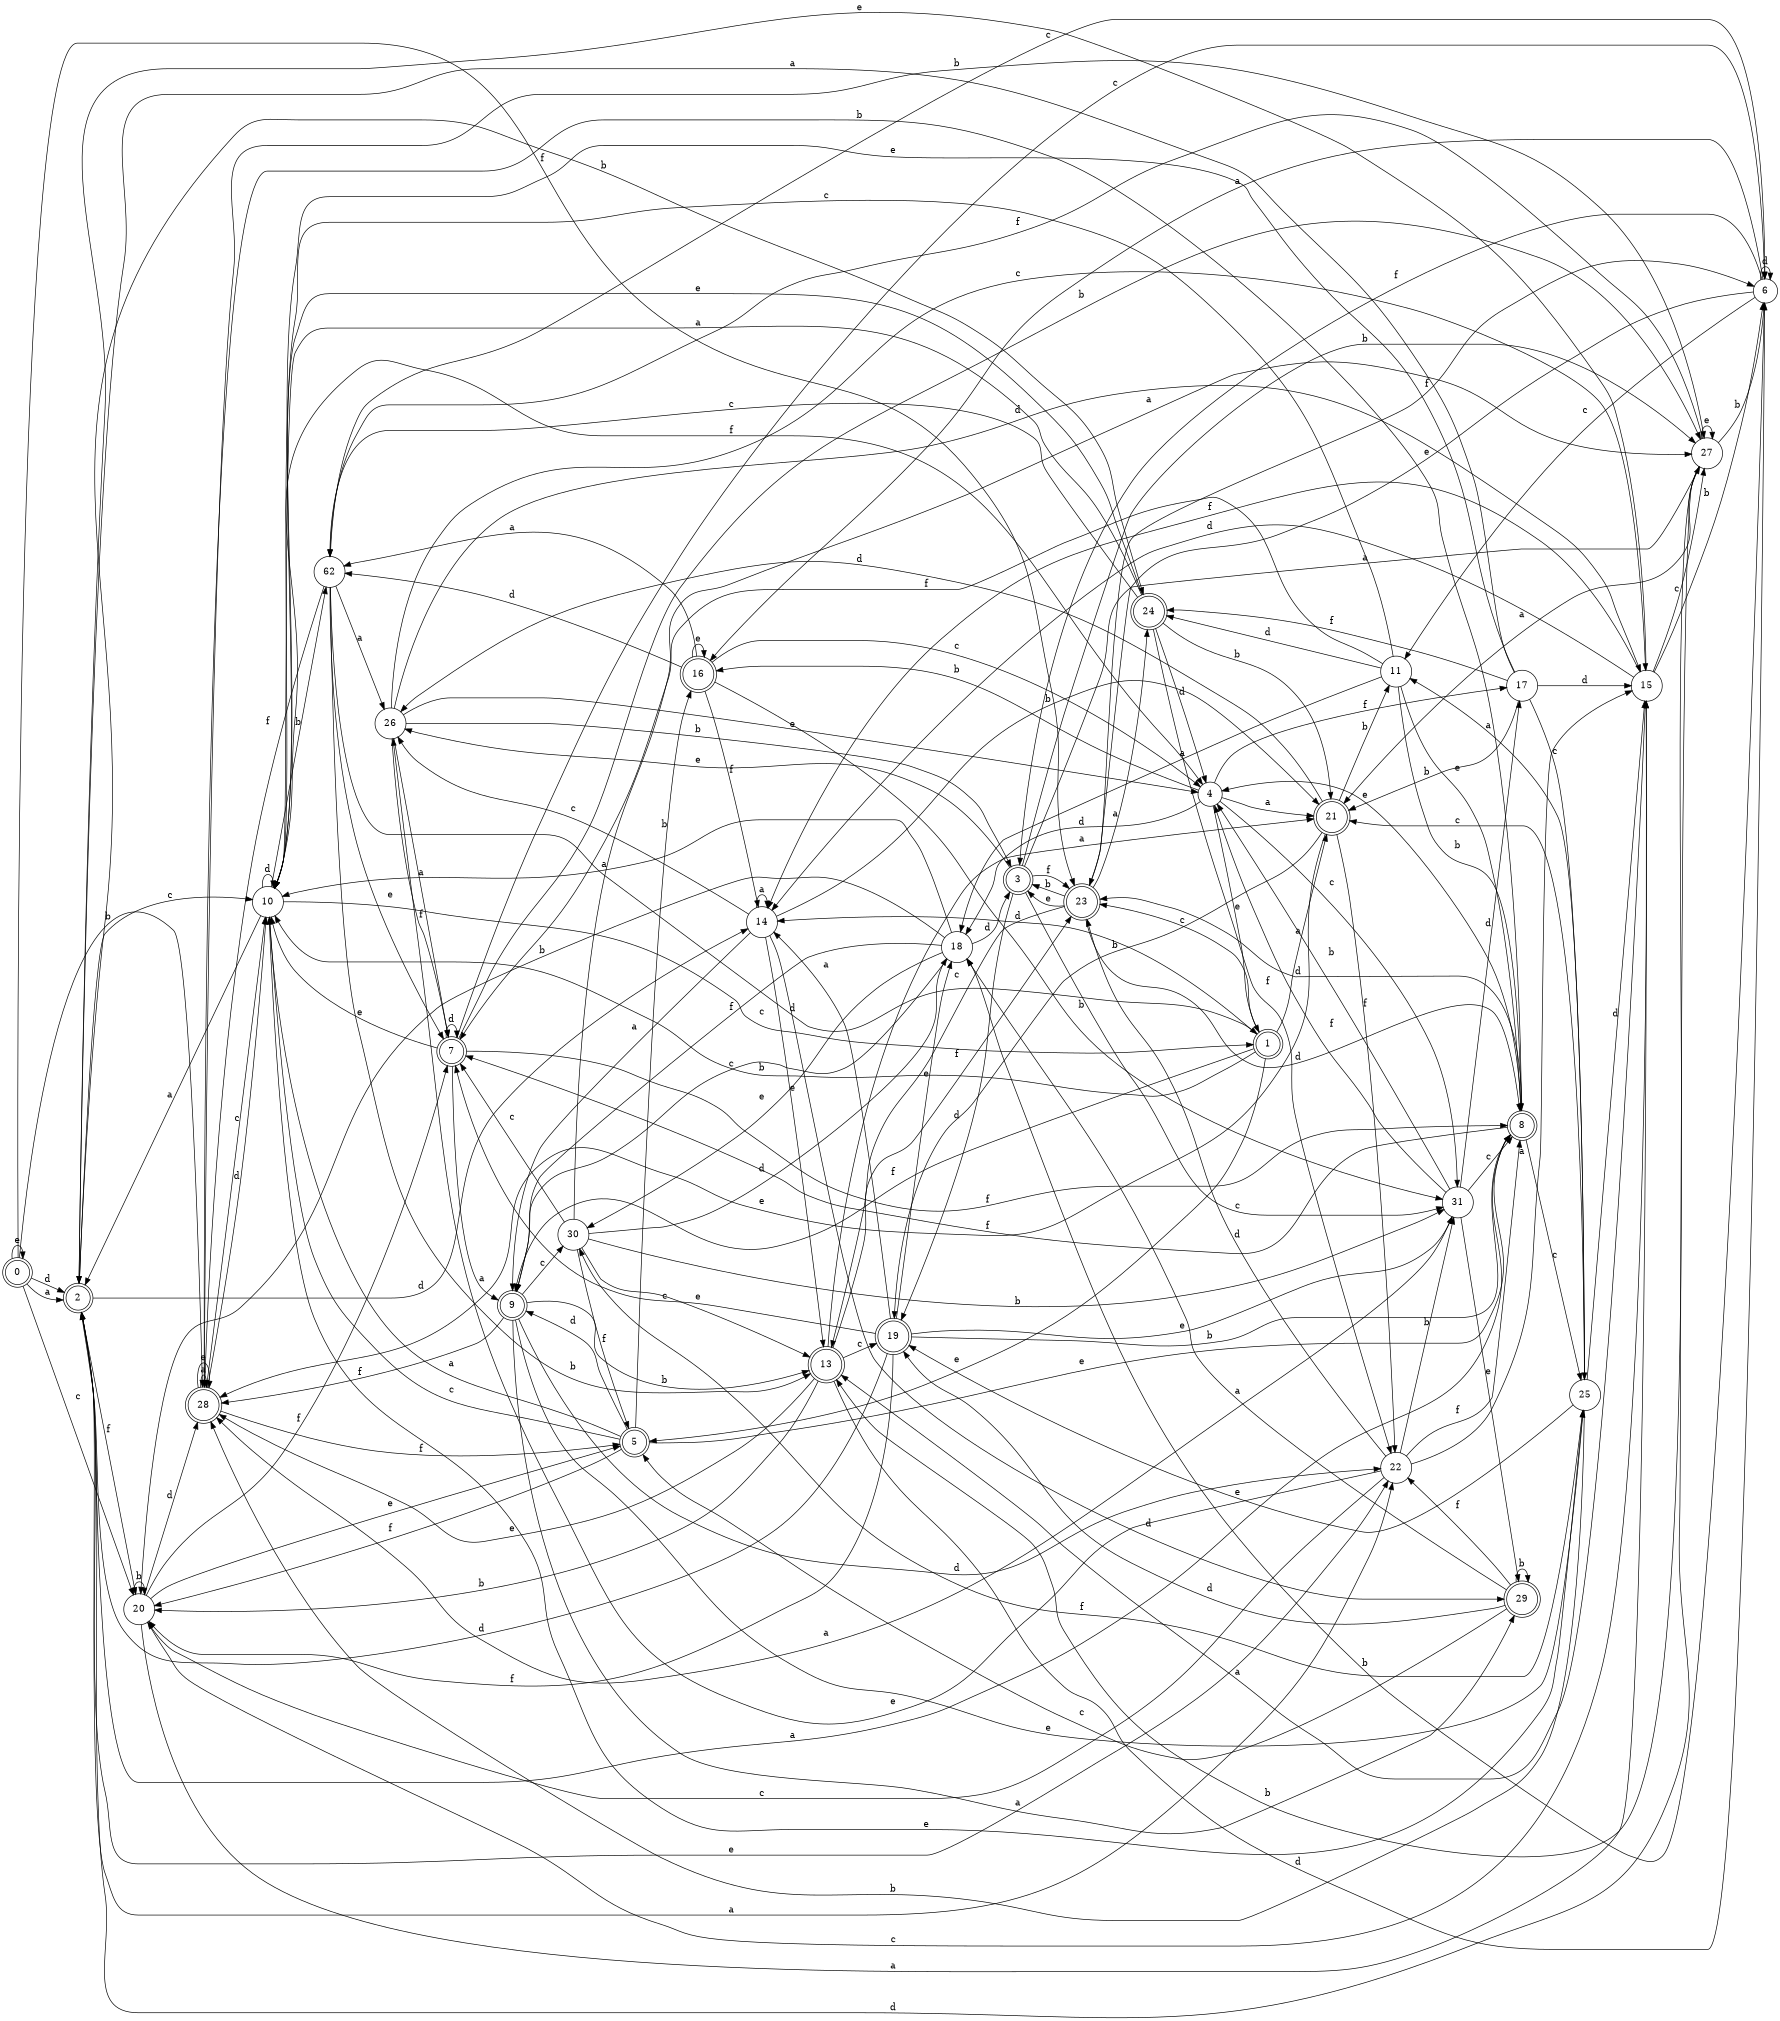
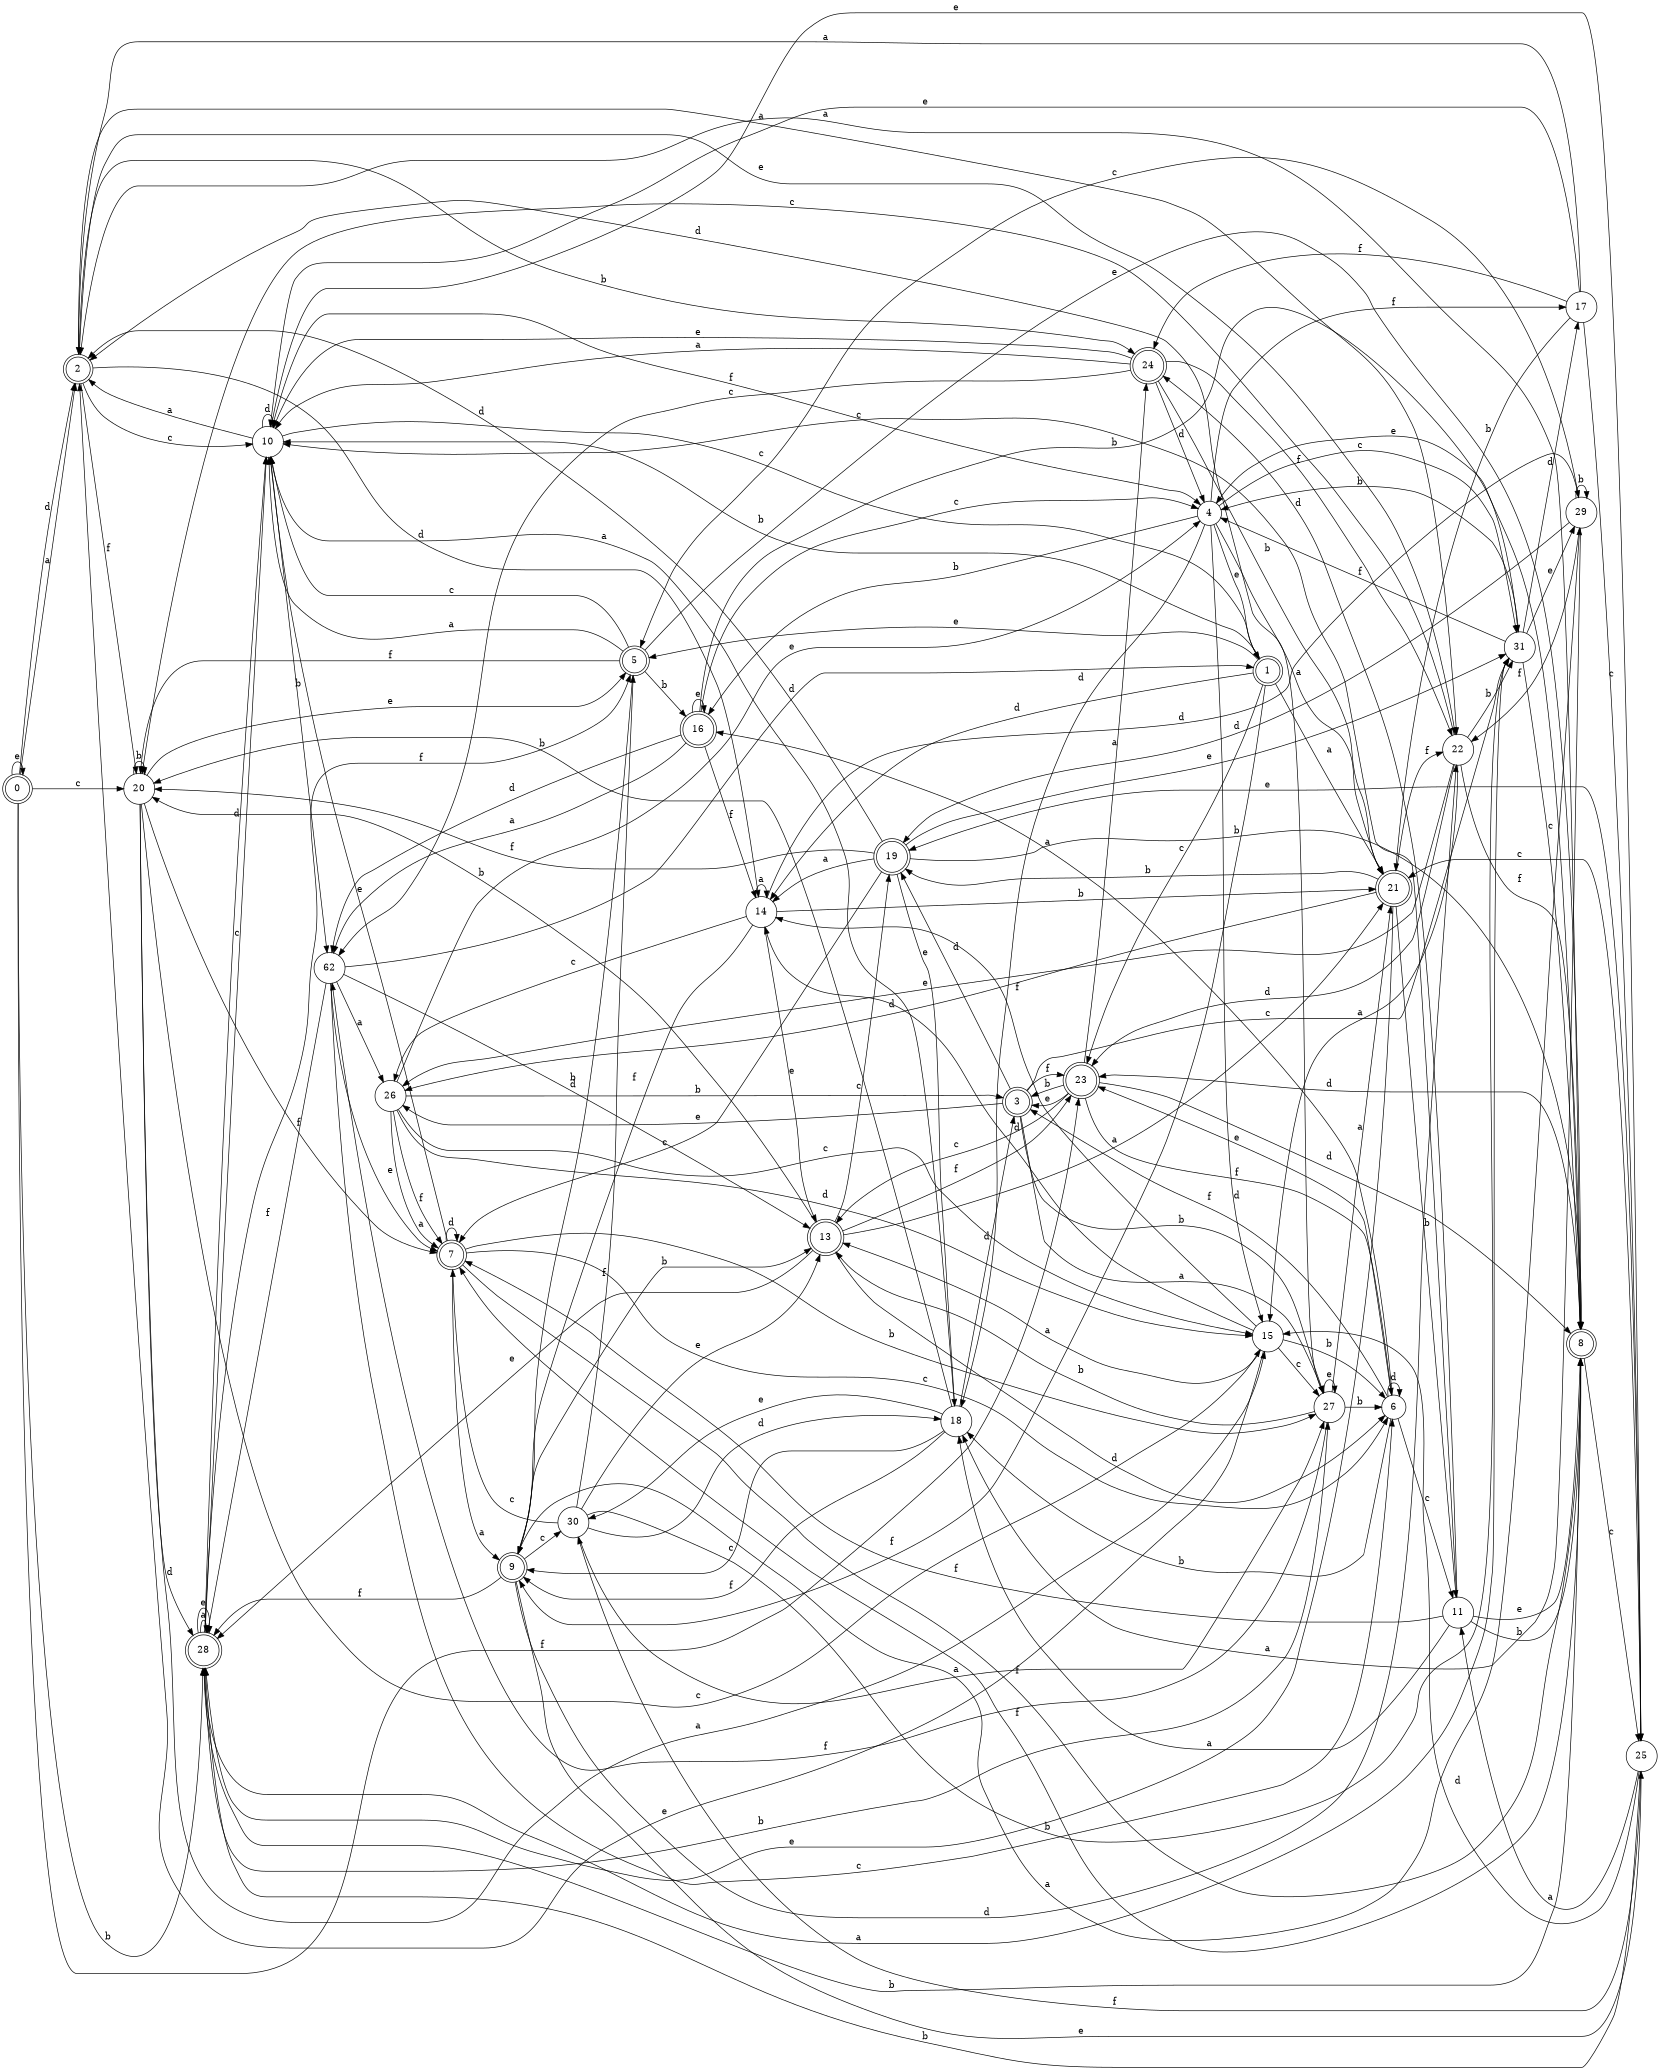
(1581, 686) -> (1223, 902)
(635, 1027) -> (635, 1078)
(1522, 1599) -> (1581, 513)
